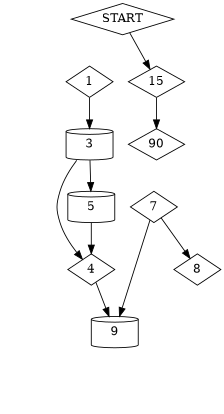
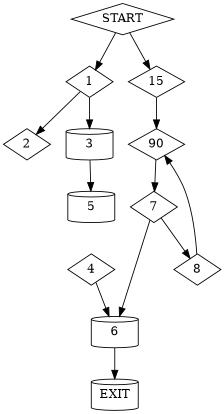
none -> (108, 48)
none -> (27, 144)
none -> (155, 171)
(57, 206) -> none
none -> (190, 206)
(91, 234) -> none
(115, 332) -> (115, 332)
none -> (115, 395)
